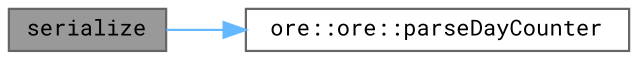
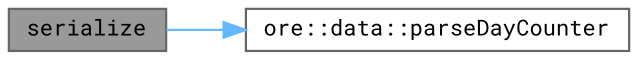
(438, 30) -> (438, 30)
